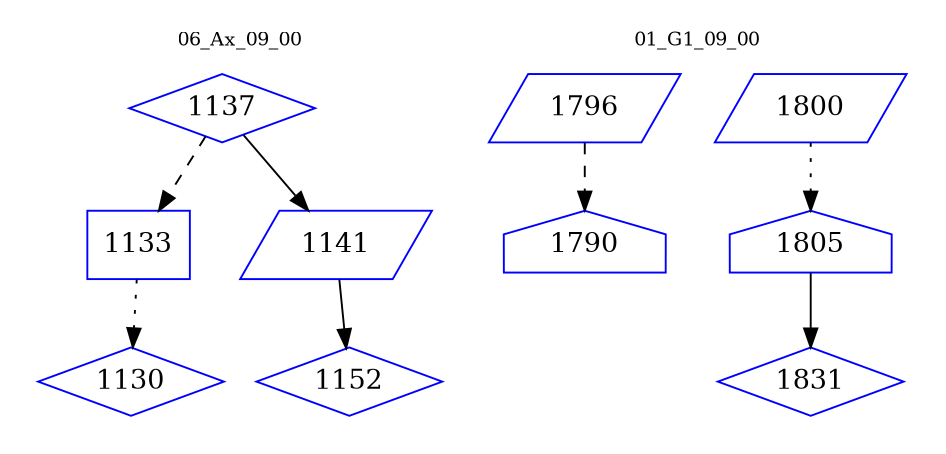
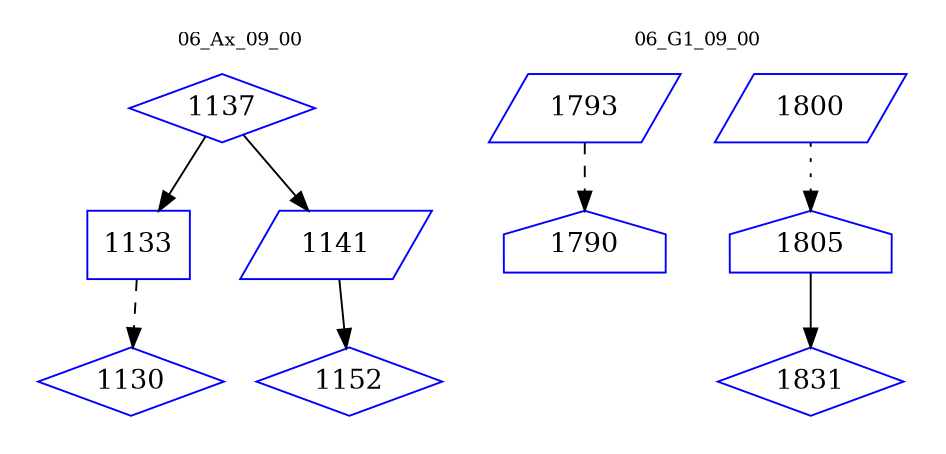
(698, 41) -> (698, 41)
(585, 108) -> (585, 108)
(187, 165) -> (187, 165)
(135, 304) -> (135, 304)
